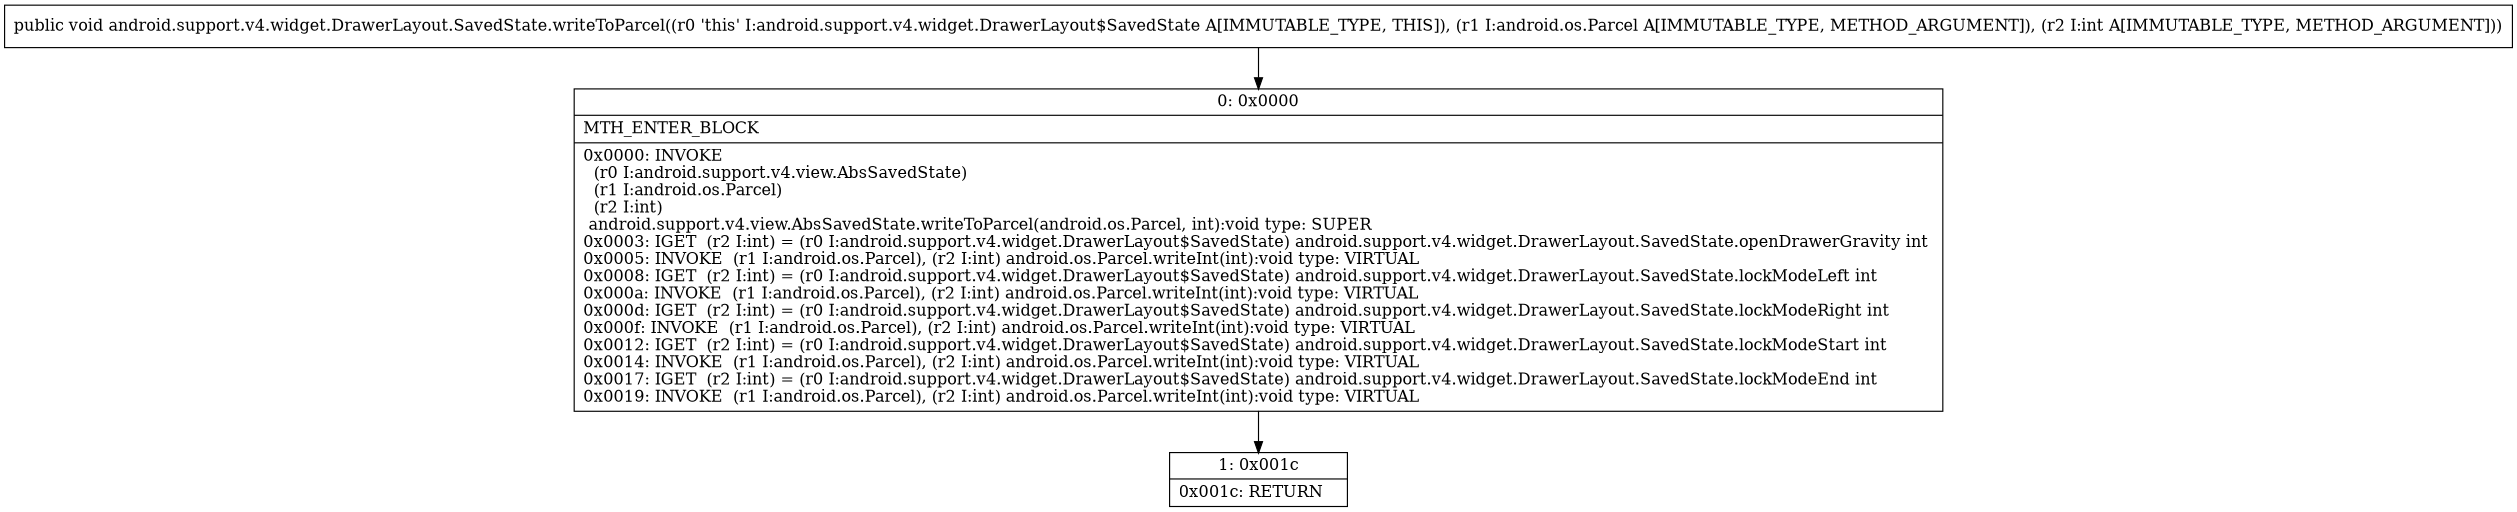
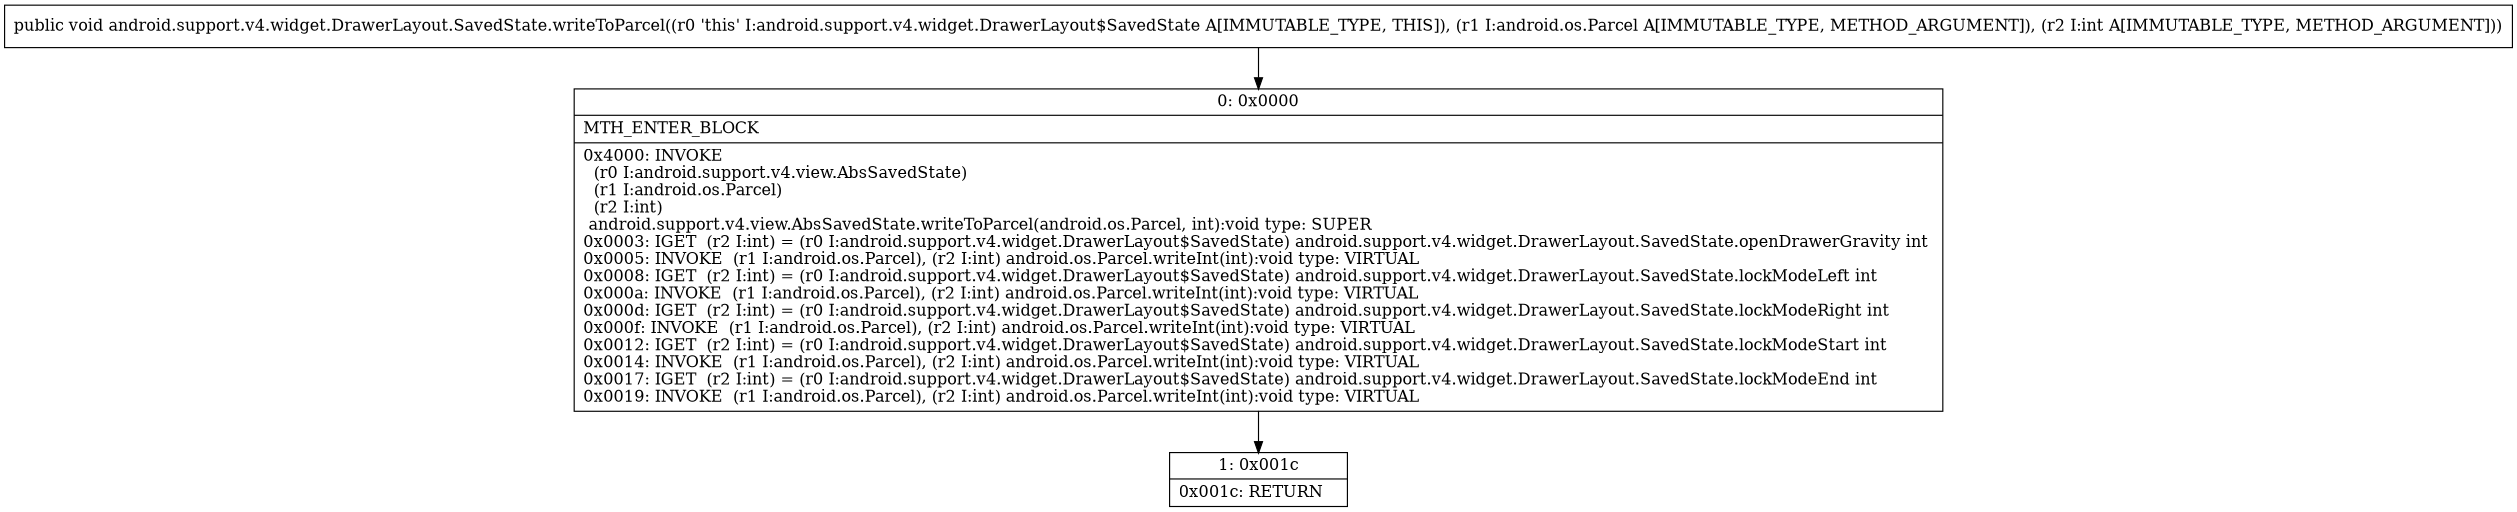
(659, 156) -> (659, 156)
